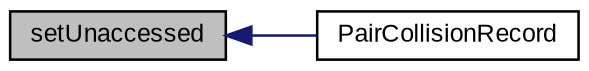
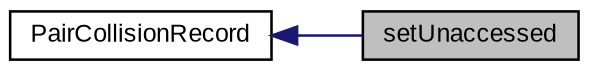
(284, 36) -> (330, 36)
